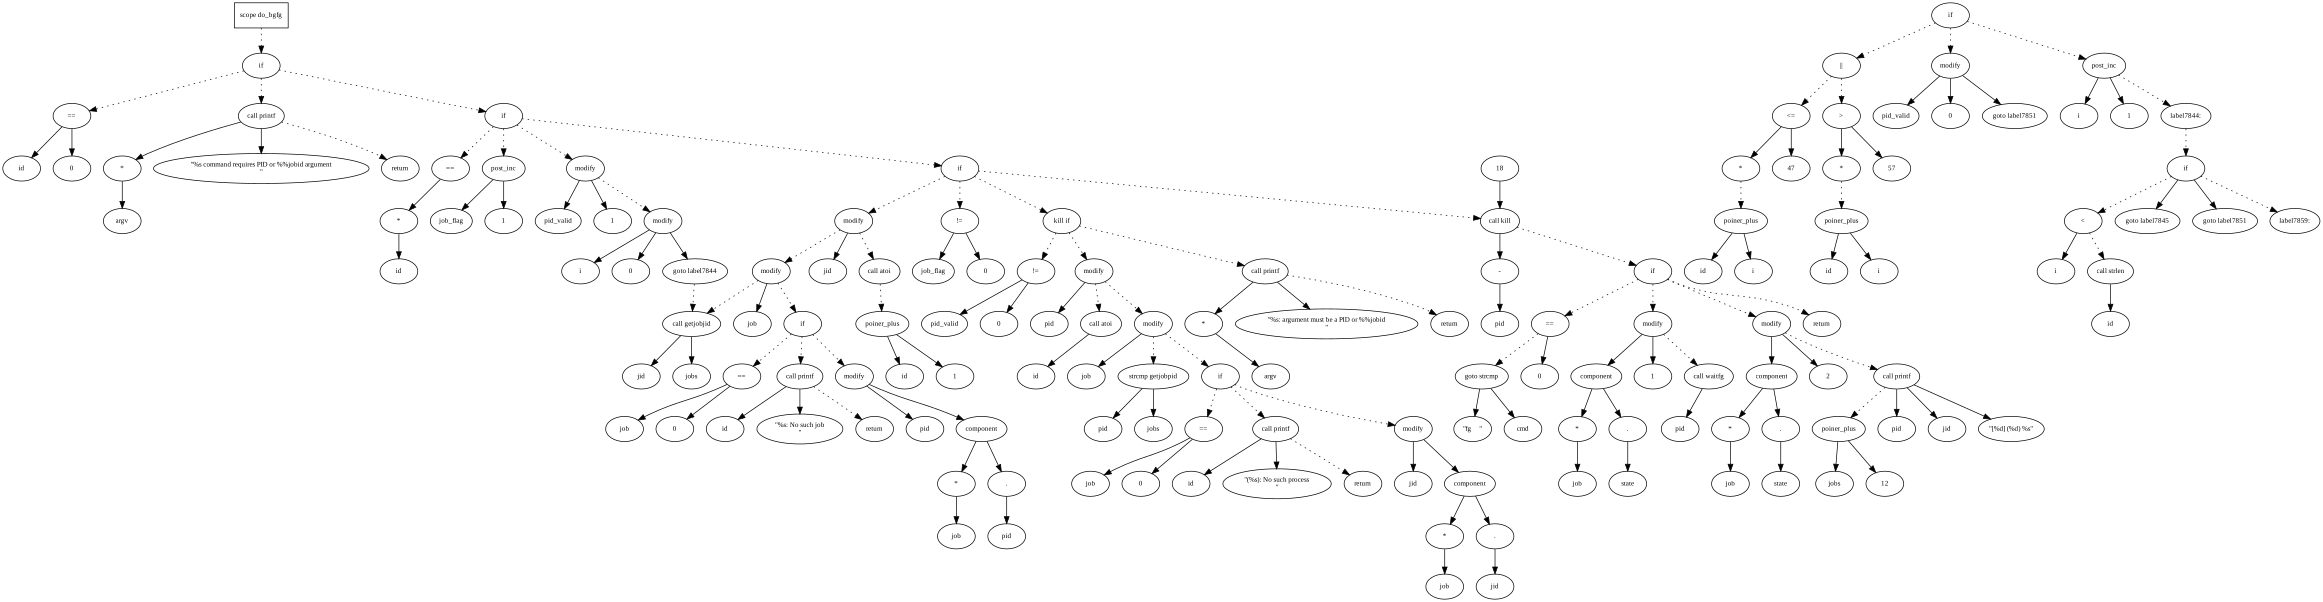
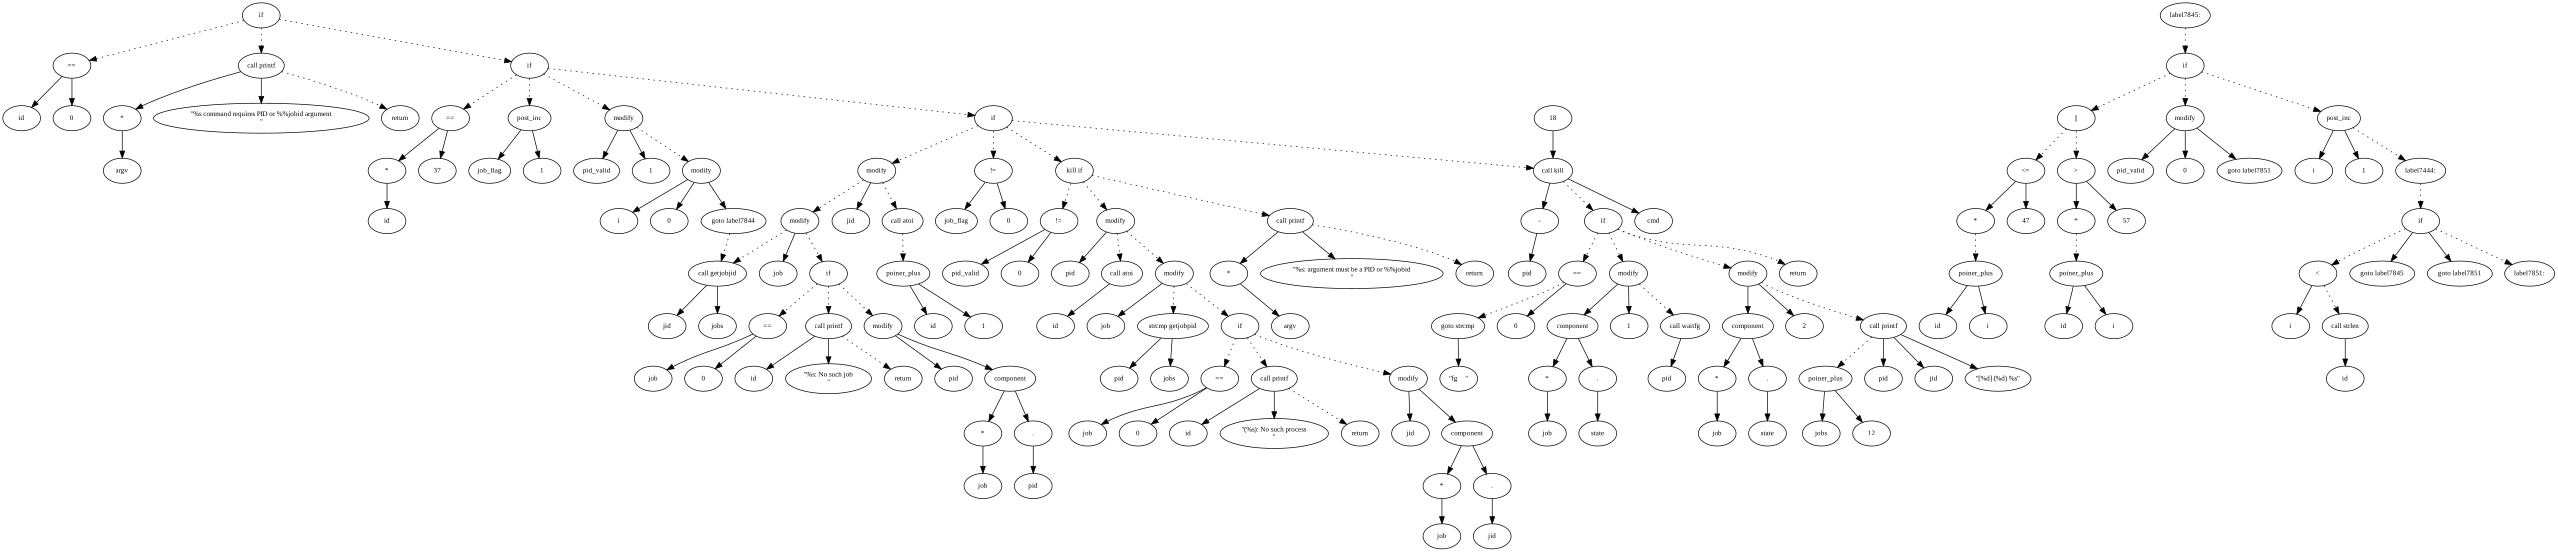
(261, 15) -> none
none -> (2185, 15)
(2186, 116) -> (2421, 171)
none -> (437, 171)
(2295, 221) -> (2530, 274)
(1500, 400) -> (1600, 194)
